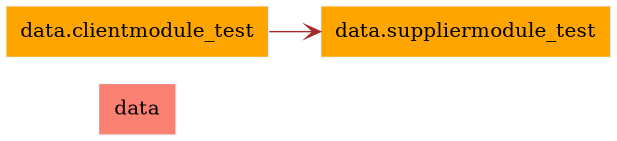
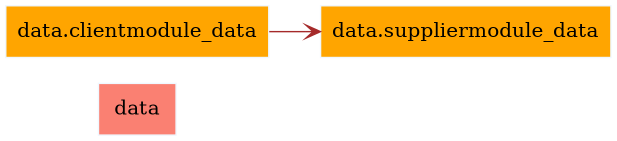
(137, 32) -> (137, 32)
(466, 32) -> (466, 32)
